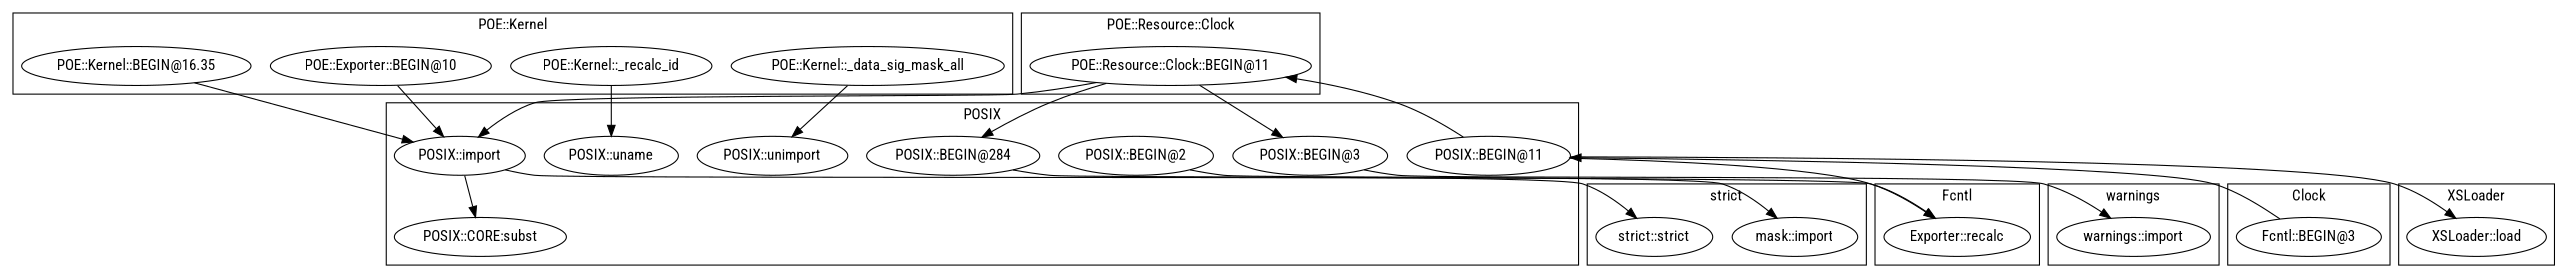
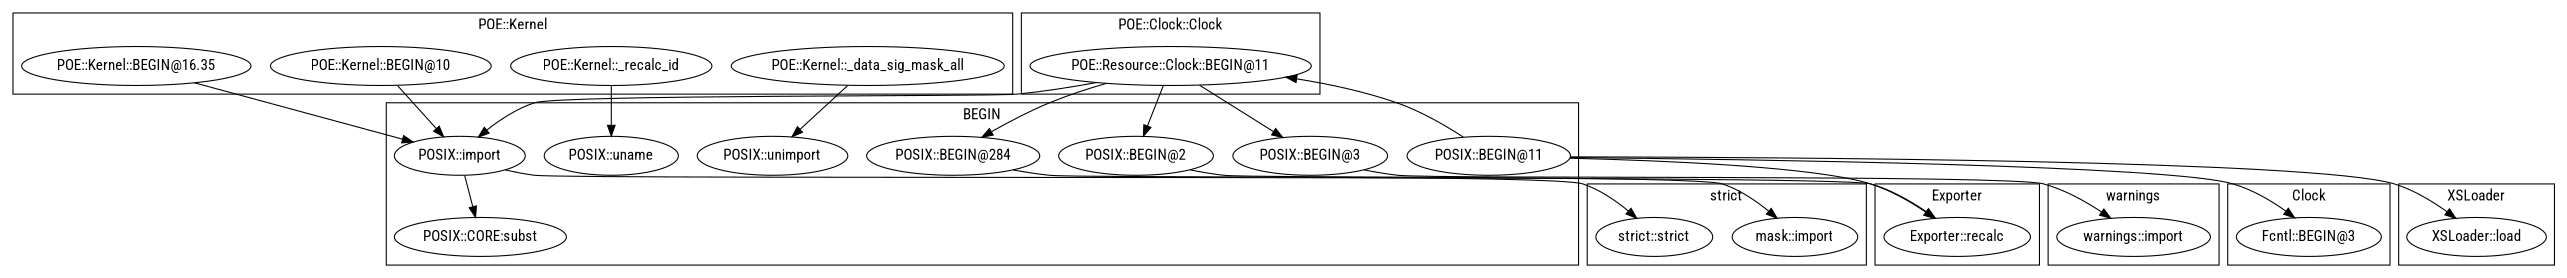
(1171, 25) -> (1171, 25)
(381, 66) -> (381, 66)
none -> (1154, 110)
(982, 115) -> (982, 115)
(2042, 169) -> (2076, 170)
(1957, 196) -> (1957, 196)
